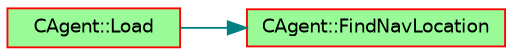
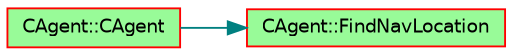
(94, 28) -> (94, 28)
